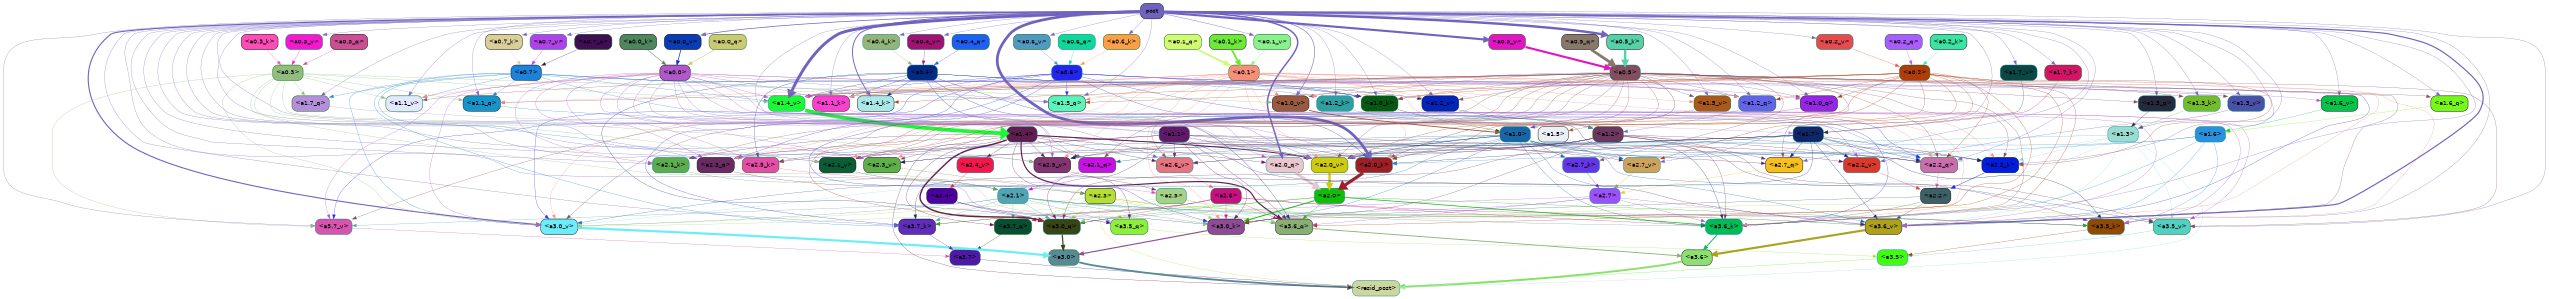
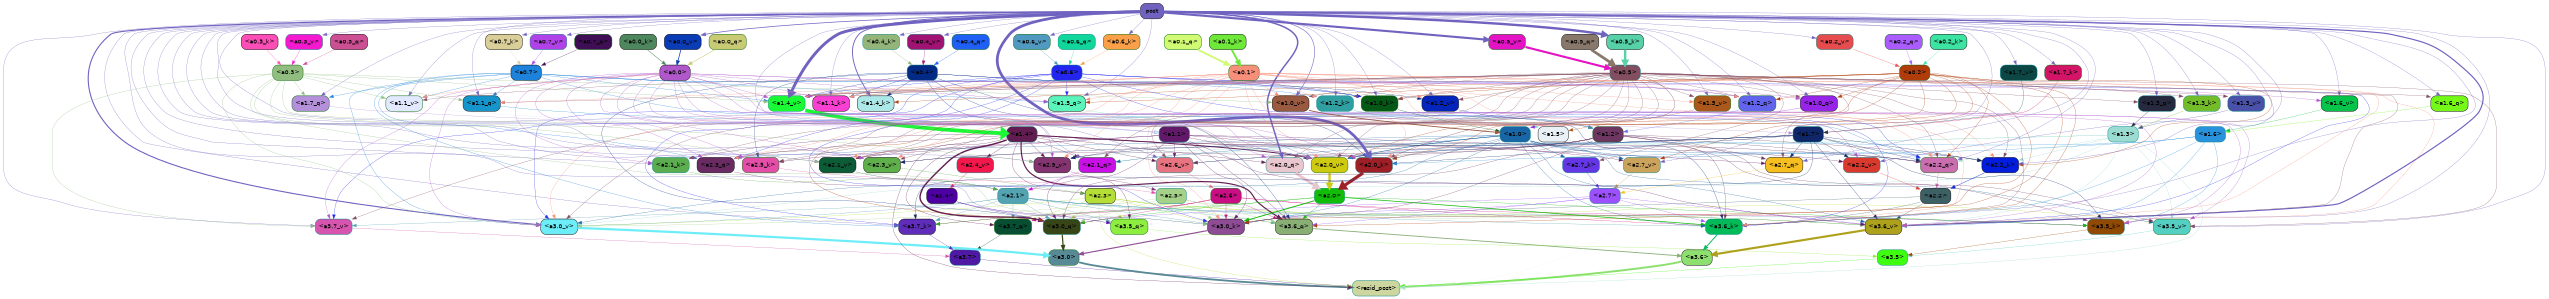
(1272, 42) -> none
none -> (1483, 124)
